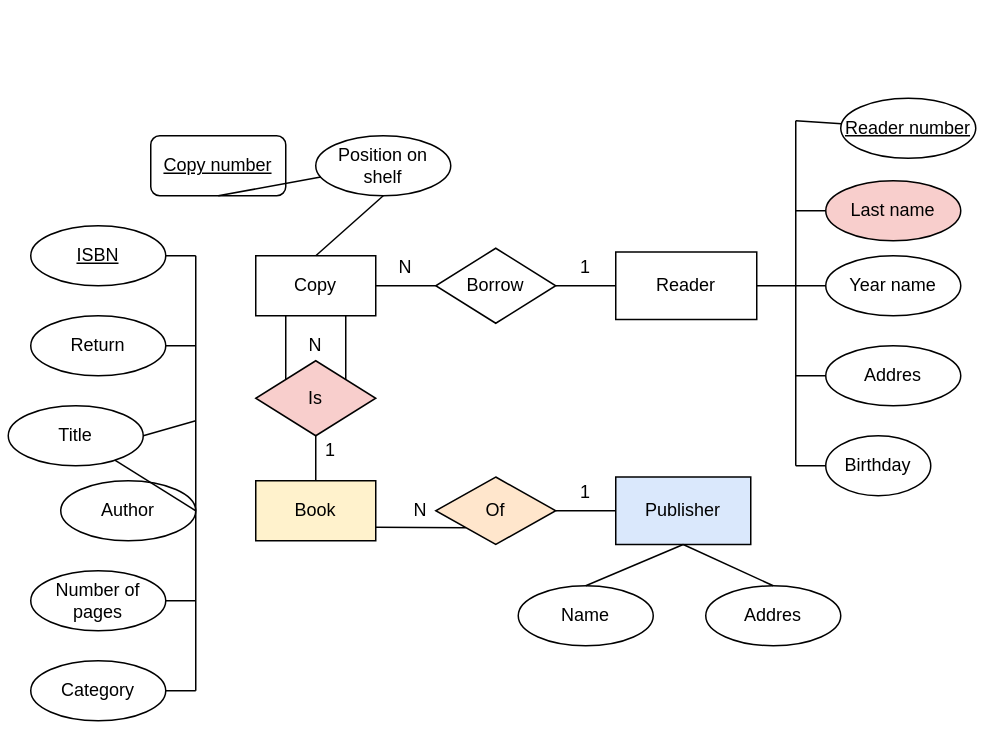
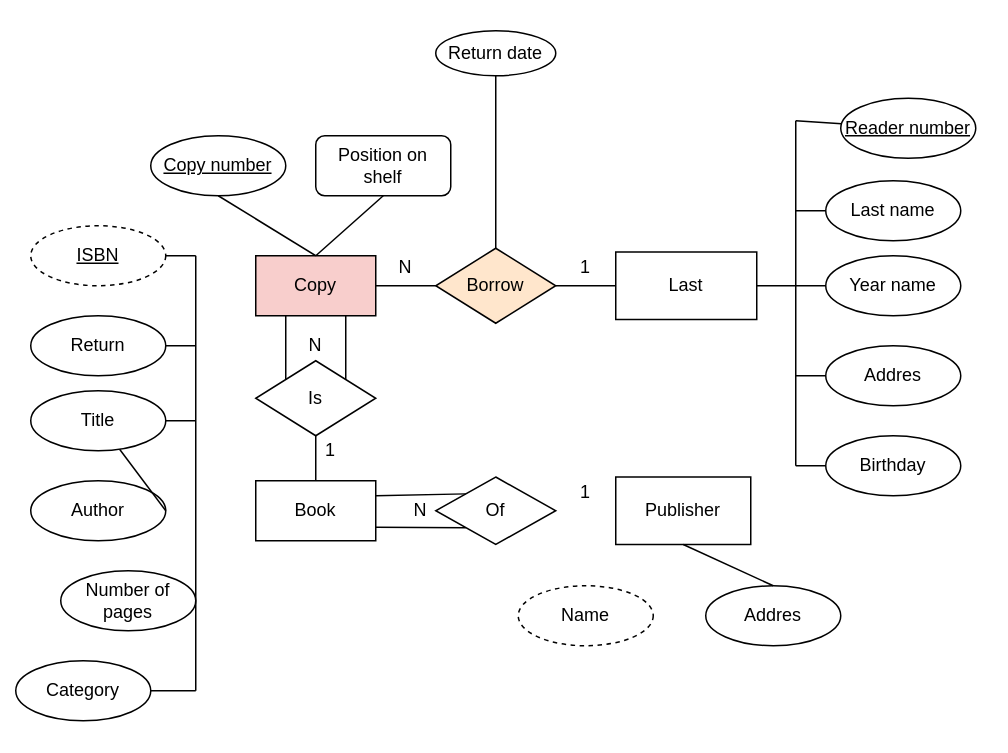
none -> (496, 53)
none -> (496, 162)
(218, 166) -> (218, 166)
(383, 166) -> (383, 166)
(270, 186) -> (266, 225)
(893, 211) -> (893, 211)
(98, 256) -> (98, 256)
(316, 286) -> (316, 286)
(496, 286) -> (496, 286)
(686, 286) -> (686, 286)
(316, 398) -> (316, 398)
(76, 436) -> (98, 421)
(878, 466) -> (893, 466)
none -> (421, 495)
(128, 511) -> (98, 511)
(316, 511) -> (316, 511)
(496, 511) -> (496, 511)
(586, 511) -> none
(683, 511) -> (683, 511)
(634, 565) -> none
(98, 601) -> (128, 601)
(586, 616) -> (586, 616)
(98, 691) -> (83, 691)
